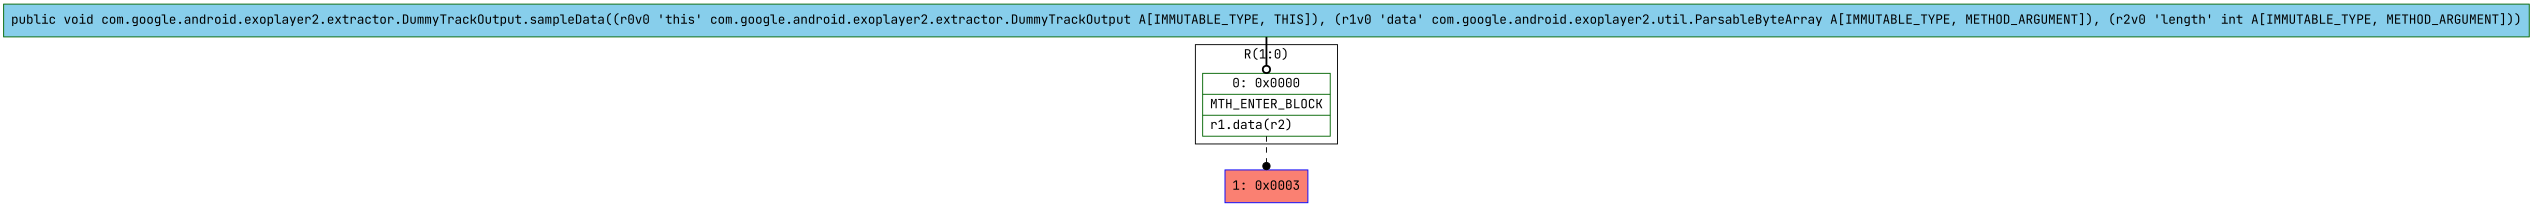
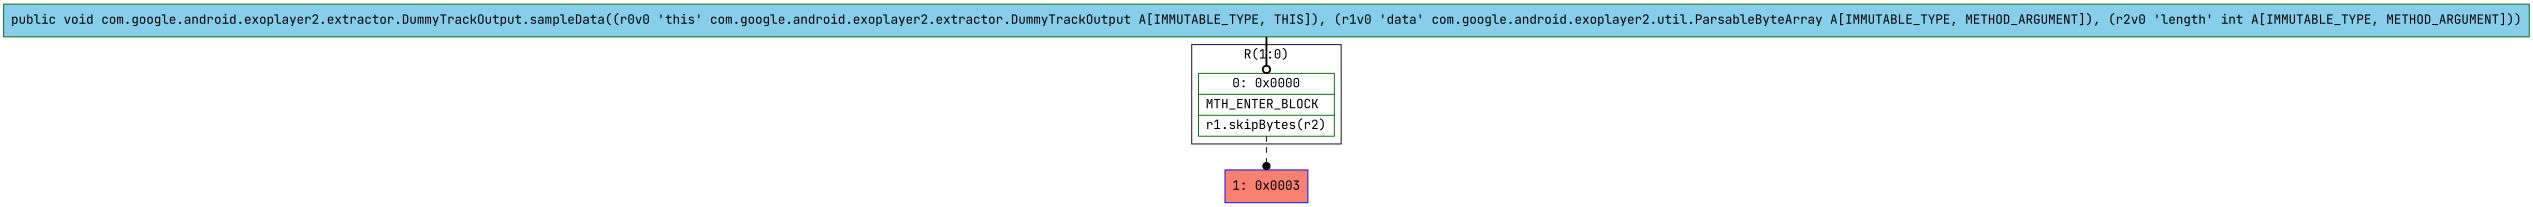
(1251, 125) -> (1266, 125)
